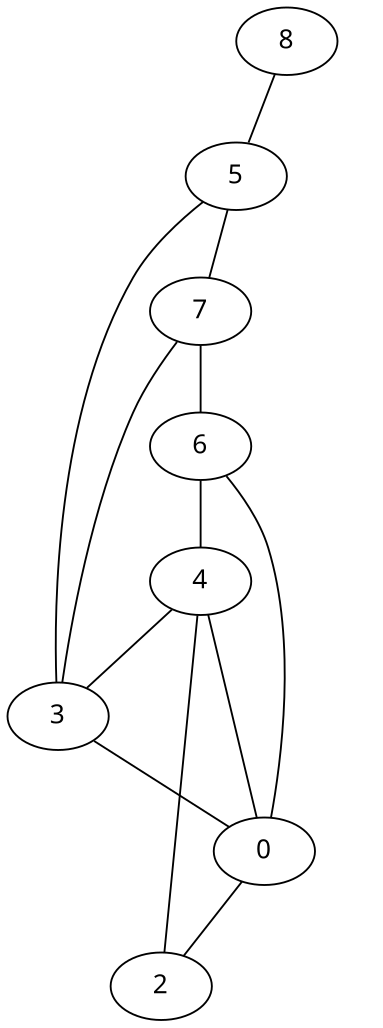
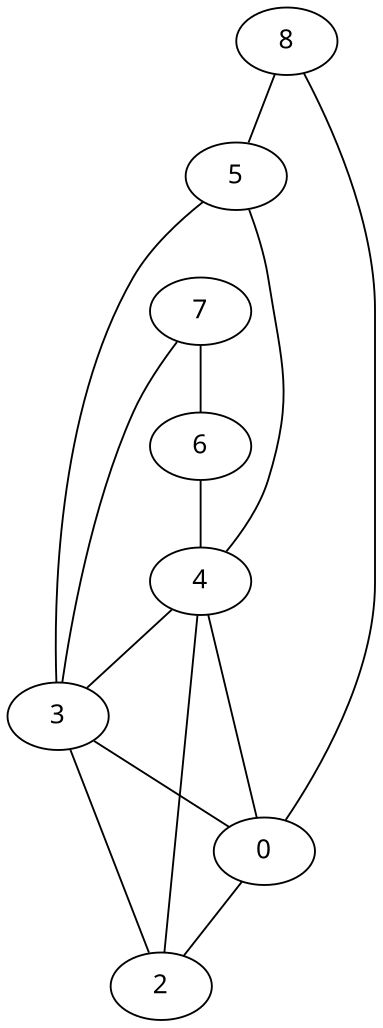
(218, 244) -> (283, 385)
(283, 641) -> (375, 450)
none -> (110, 851)
